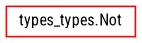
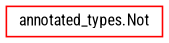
(71, 22) -> (84, 22)
